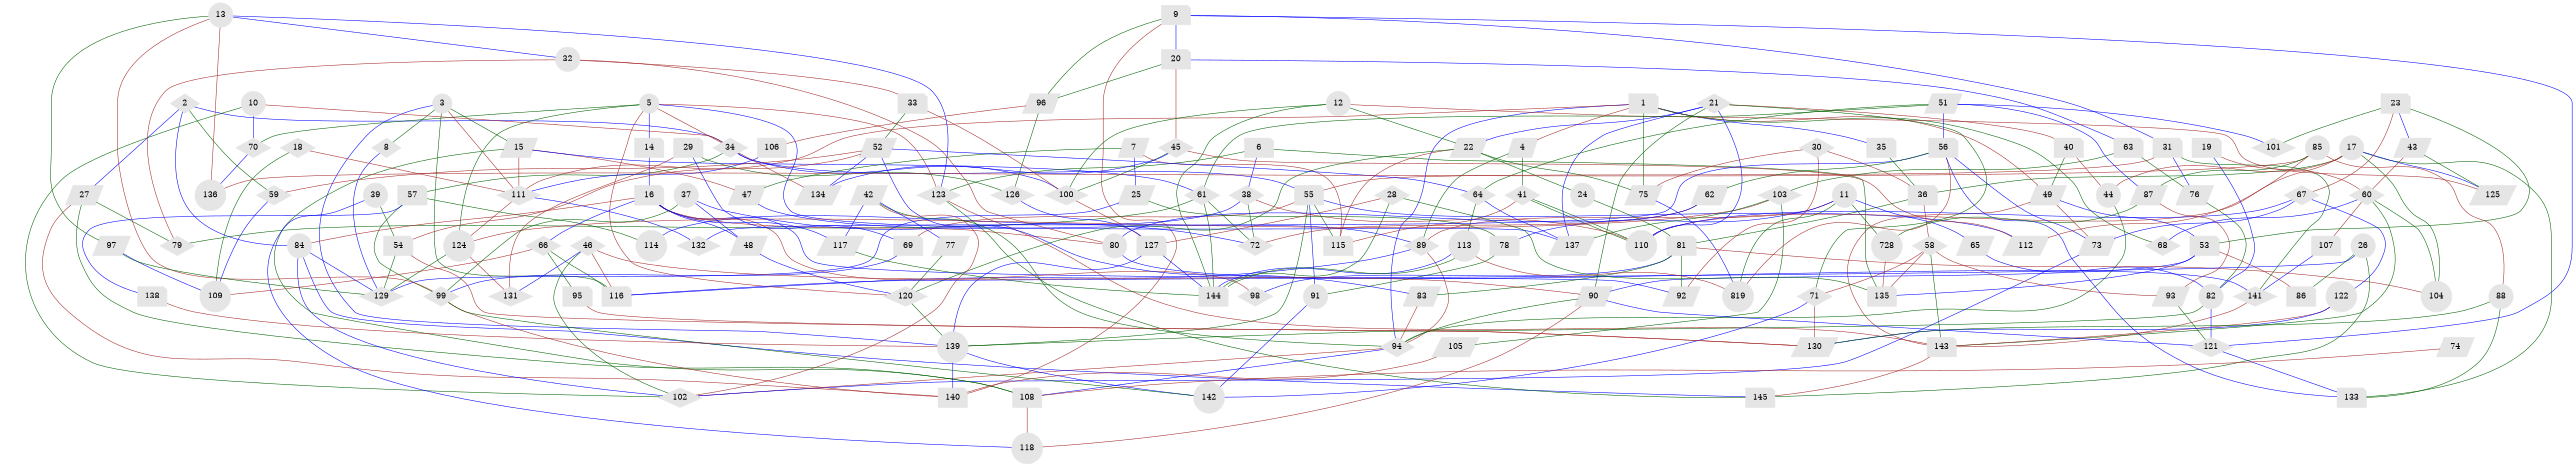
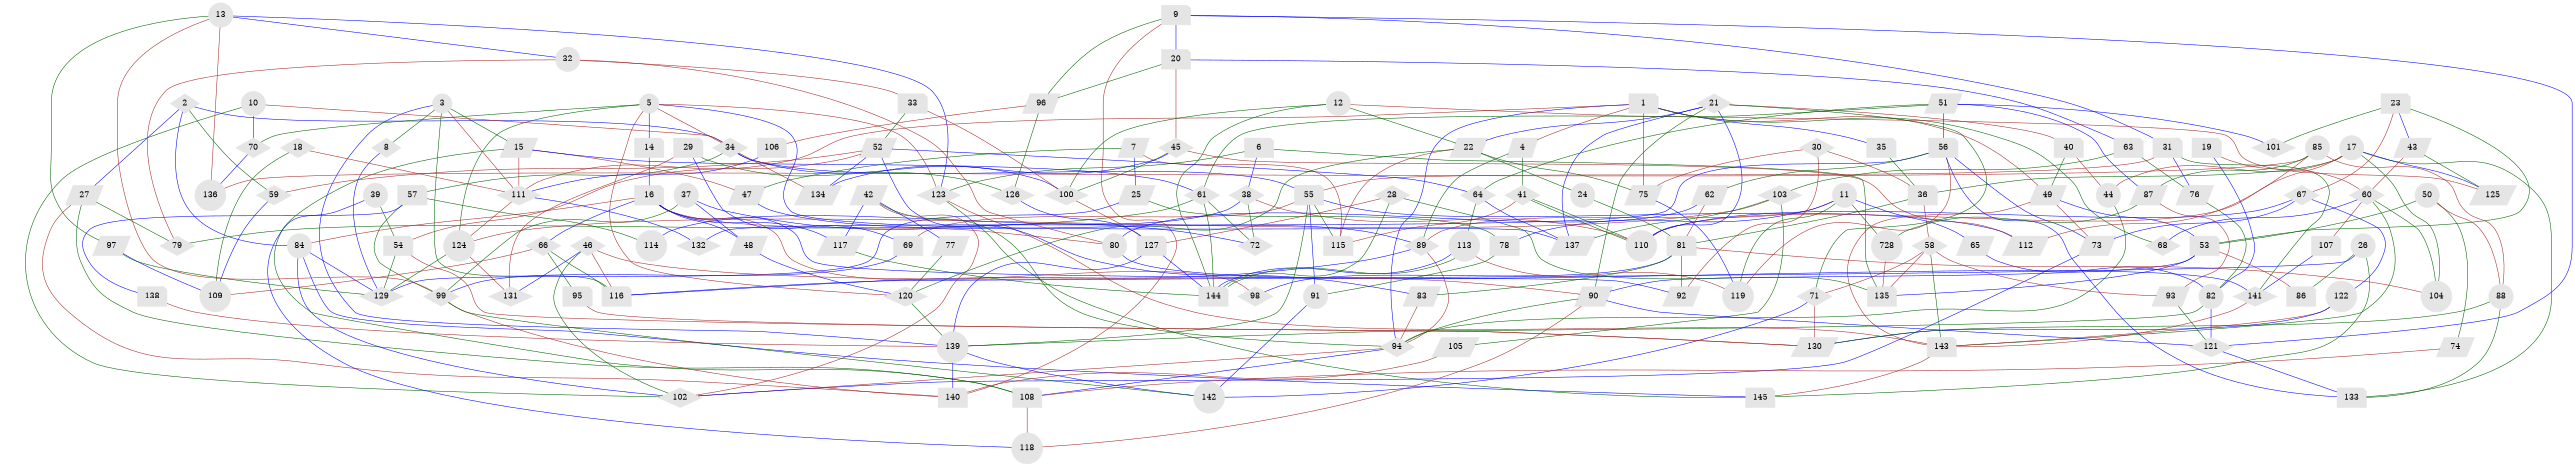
none -> (2427, 195)
(1482, 225) -> (1691, 228)
(1738, 296) -> (1738, 296)
